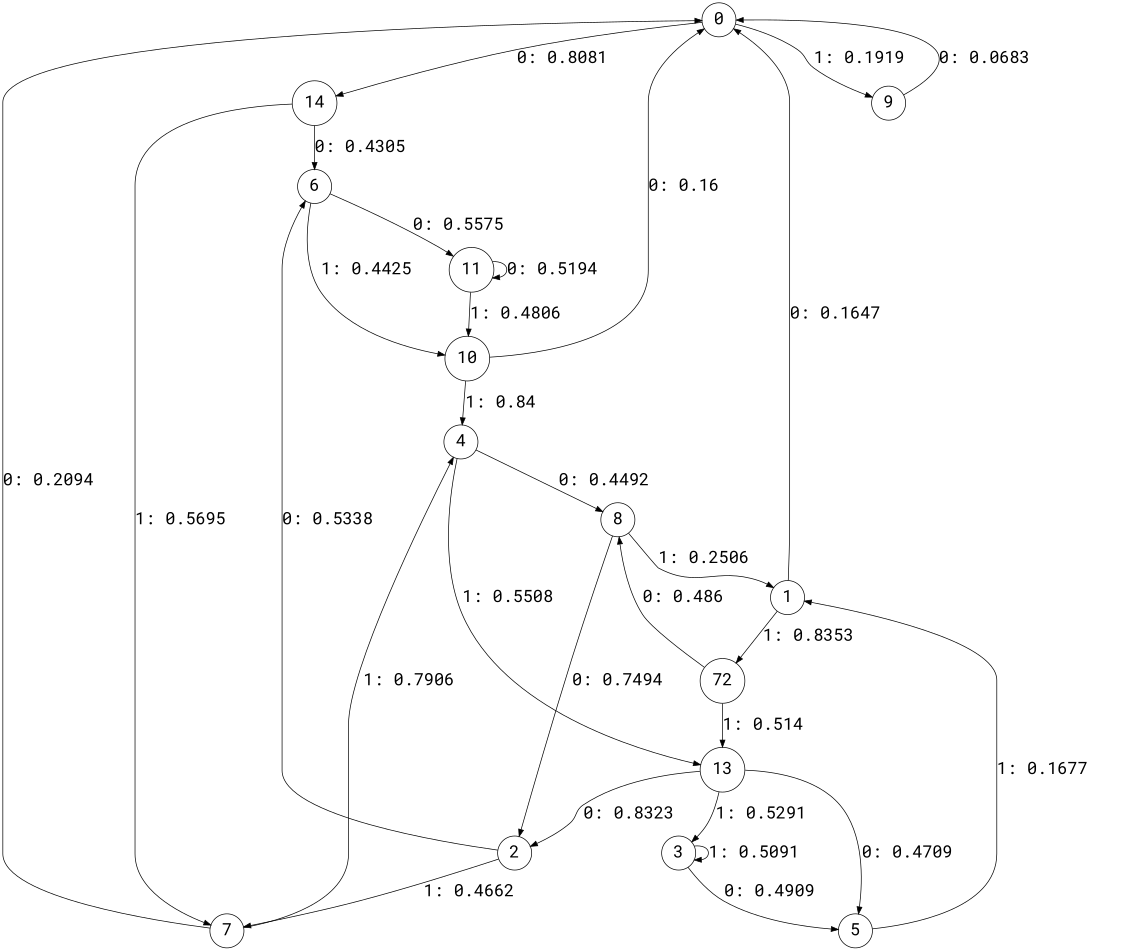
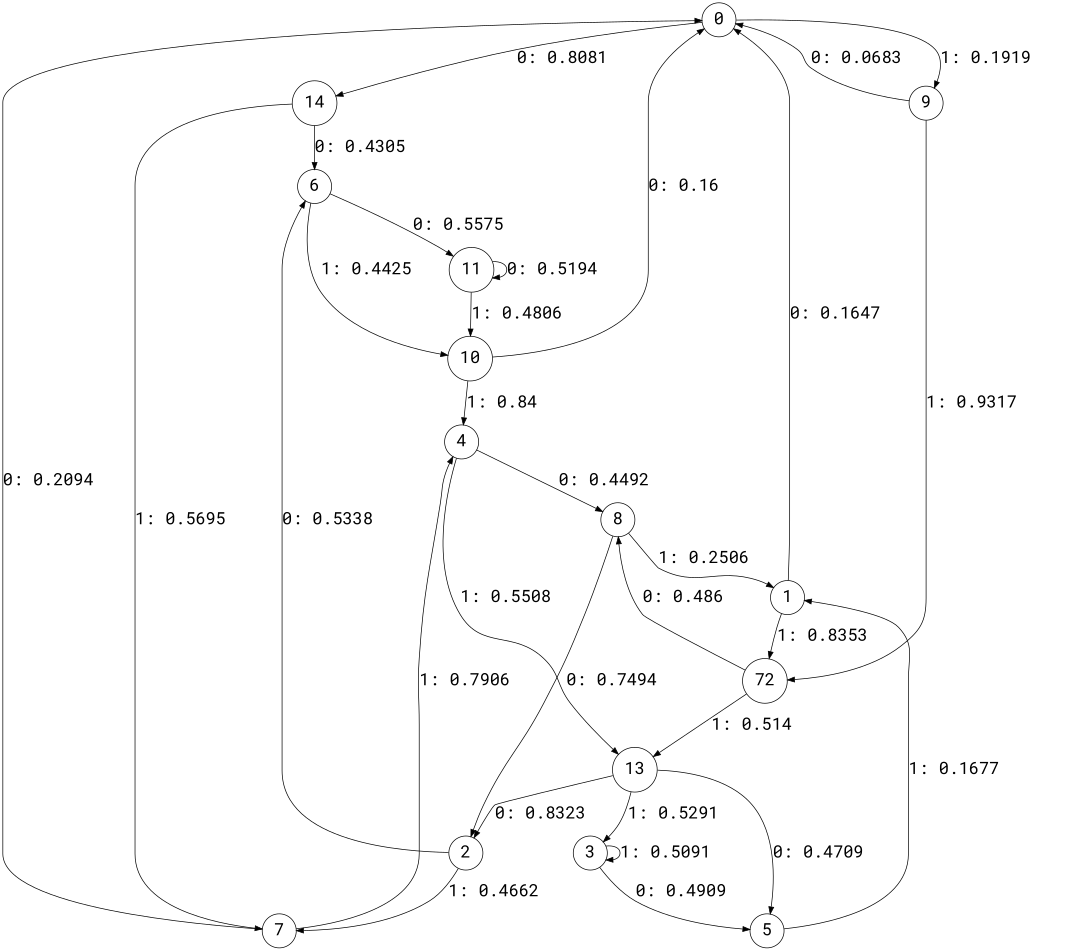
none -> (926, 444)
